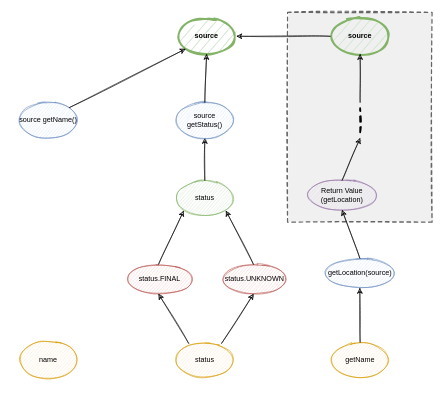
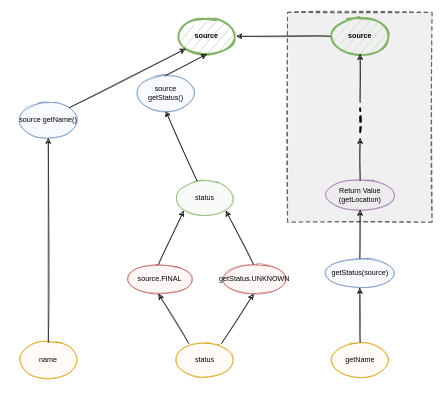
(205, 120) -> (166, 93)
(342, 195) -> (360, 195)
none -> (48, 242)
(360, 273) -> (360, 273)
(160, 279) -> (160, 279)
(255, 279) -> (255, 279)
